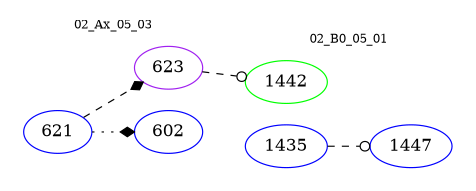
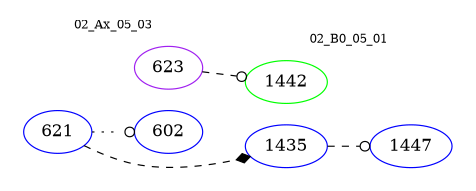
(107, 103) -> (159, 167)
(106, 132) -> (106, 132)
